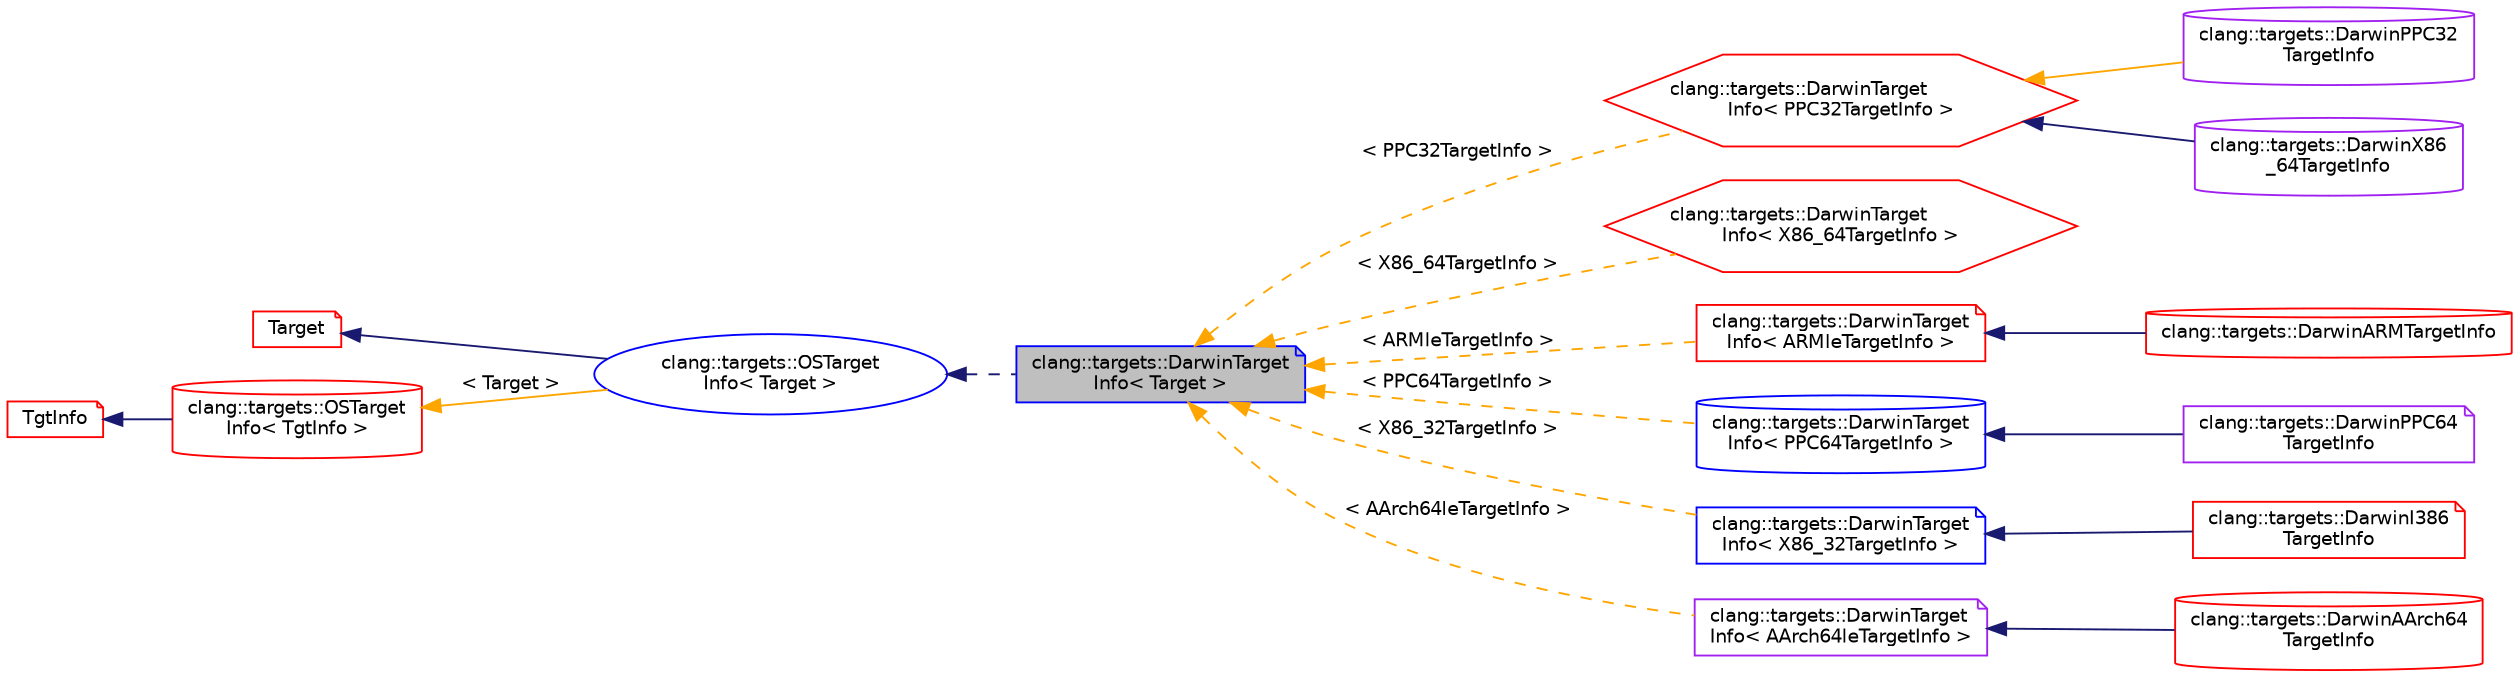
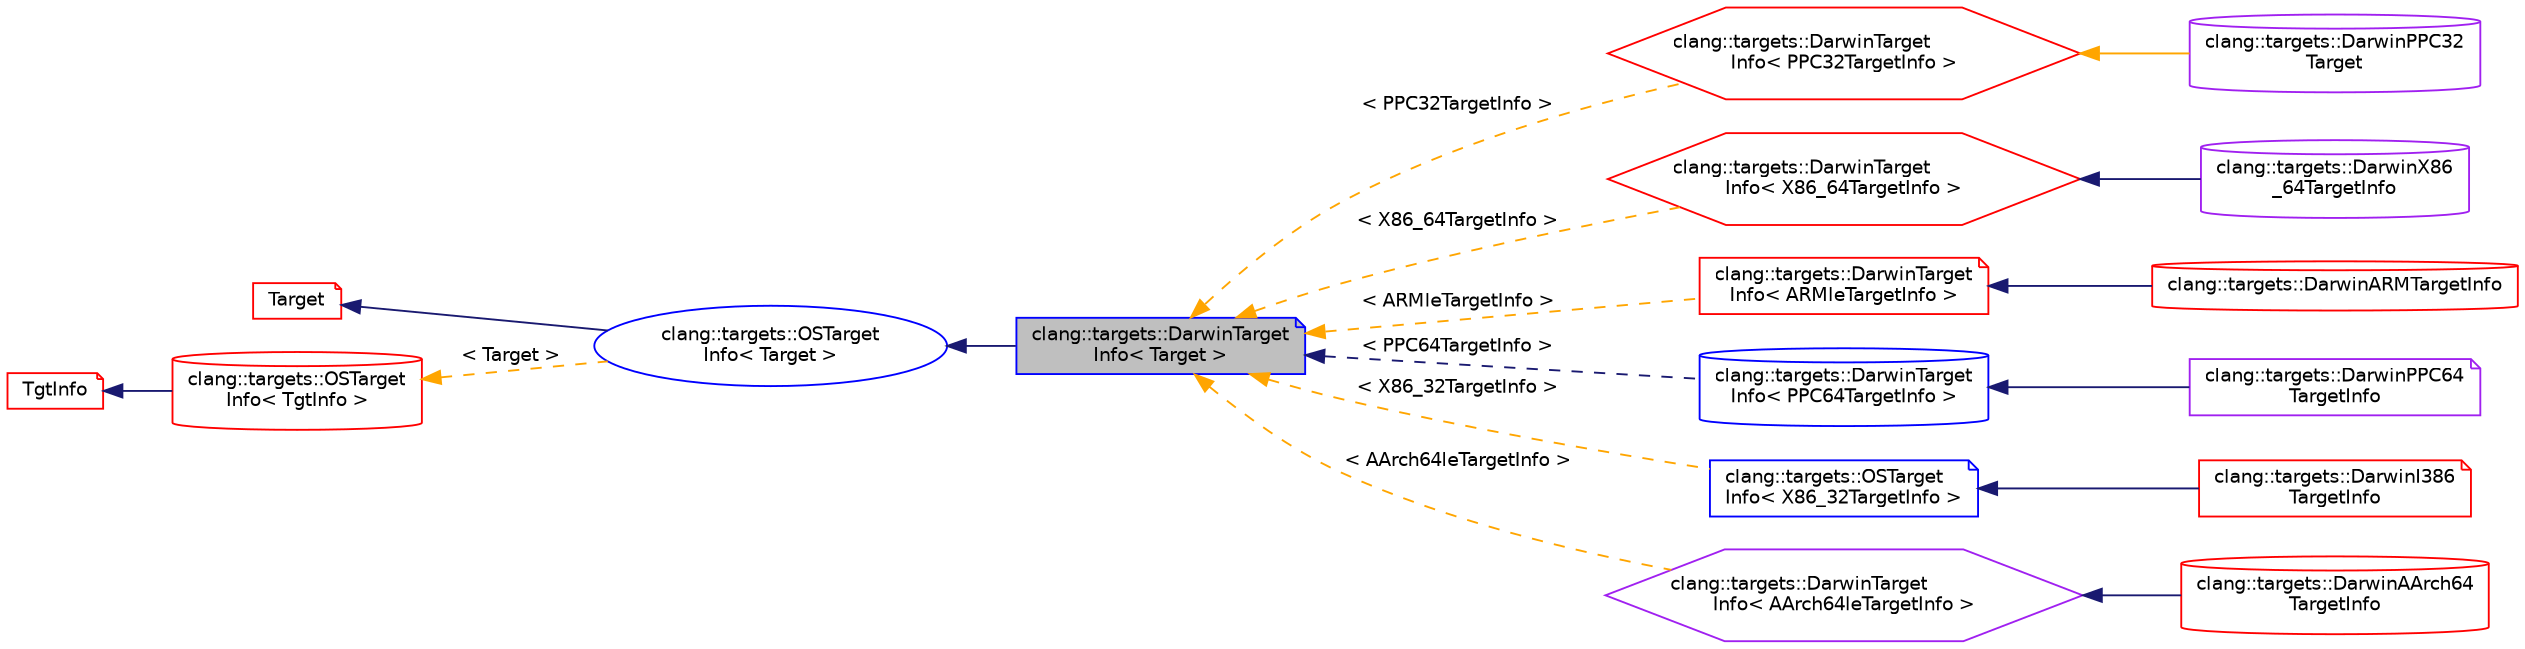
(2329, 46) -> (2335, 53)
(2119, 133) -> (2150, 179)
(991, 374) -> (991, 346)
(524, 398) -> (524, 369)
(1510, 408) -> (1512, 368)
(1841, 536) -> (1844, 488)
(1841, 627) -> (1844, 595)
